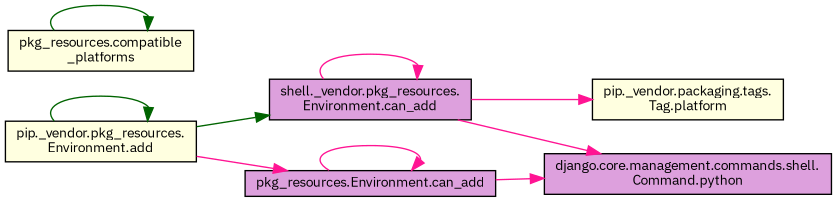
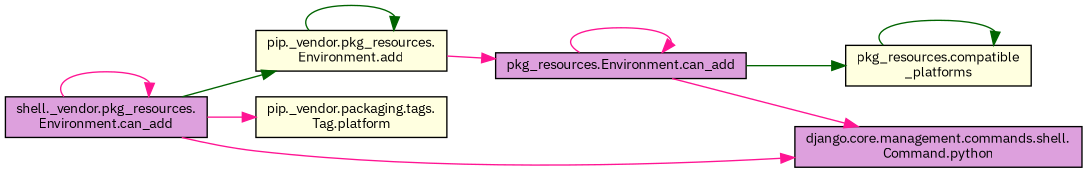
none -> (789, 66)
(226, 122) -> (222, 86)
